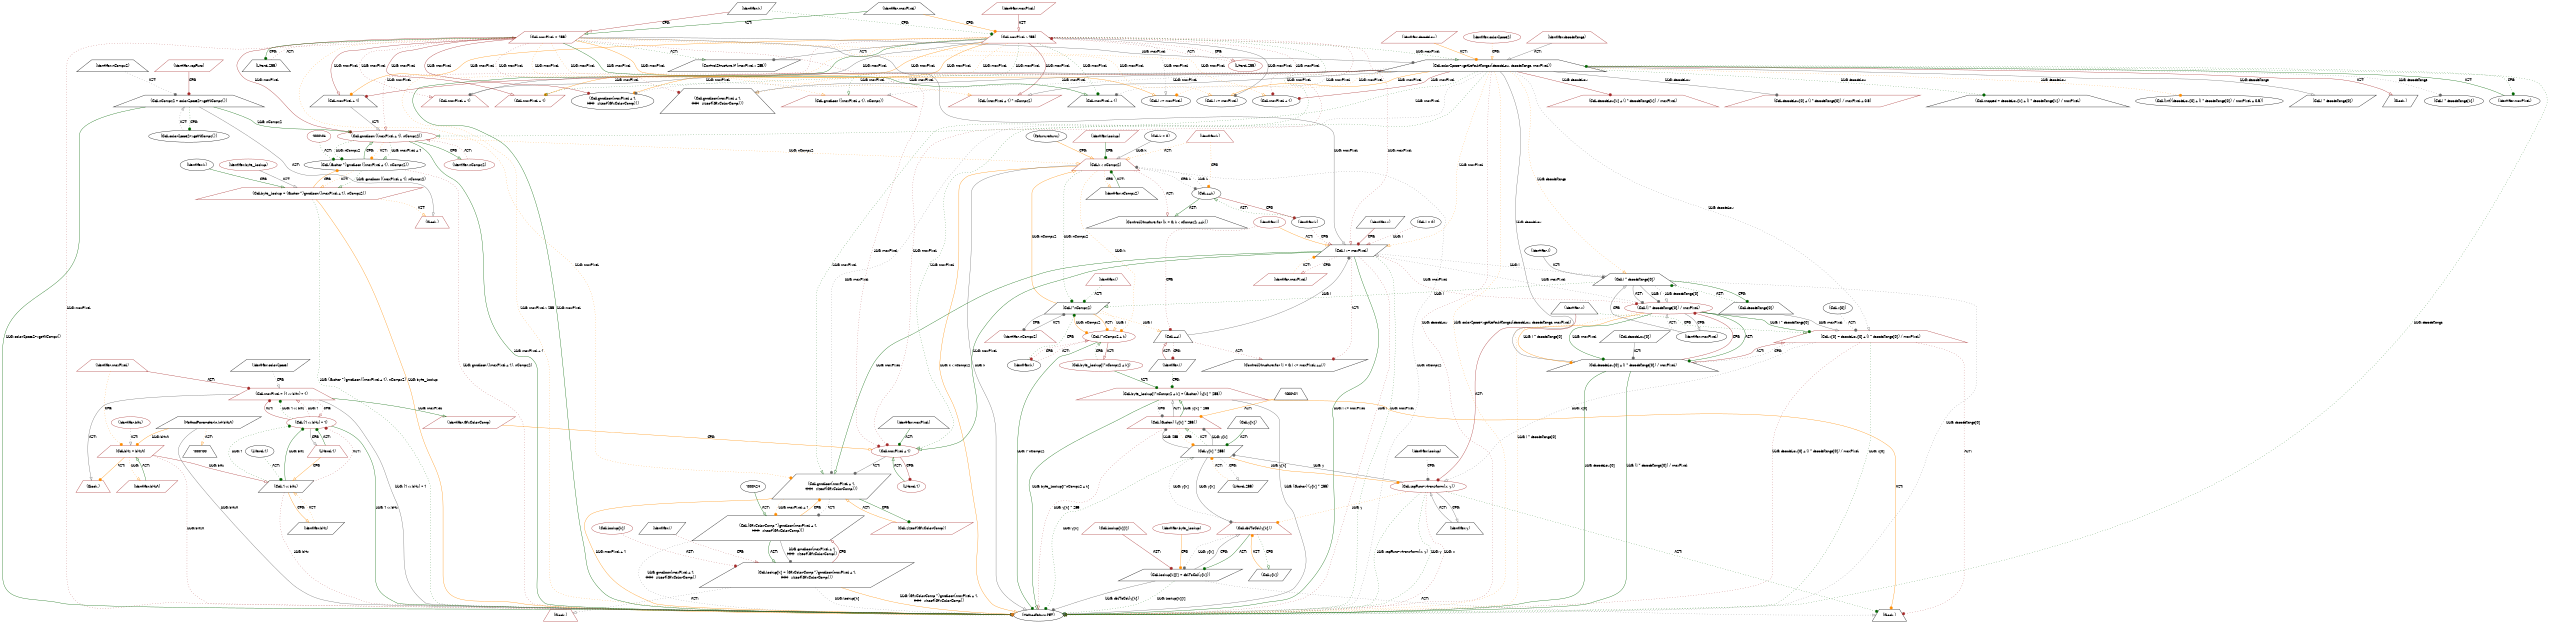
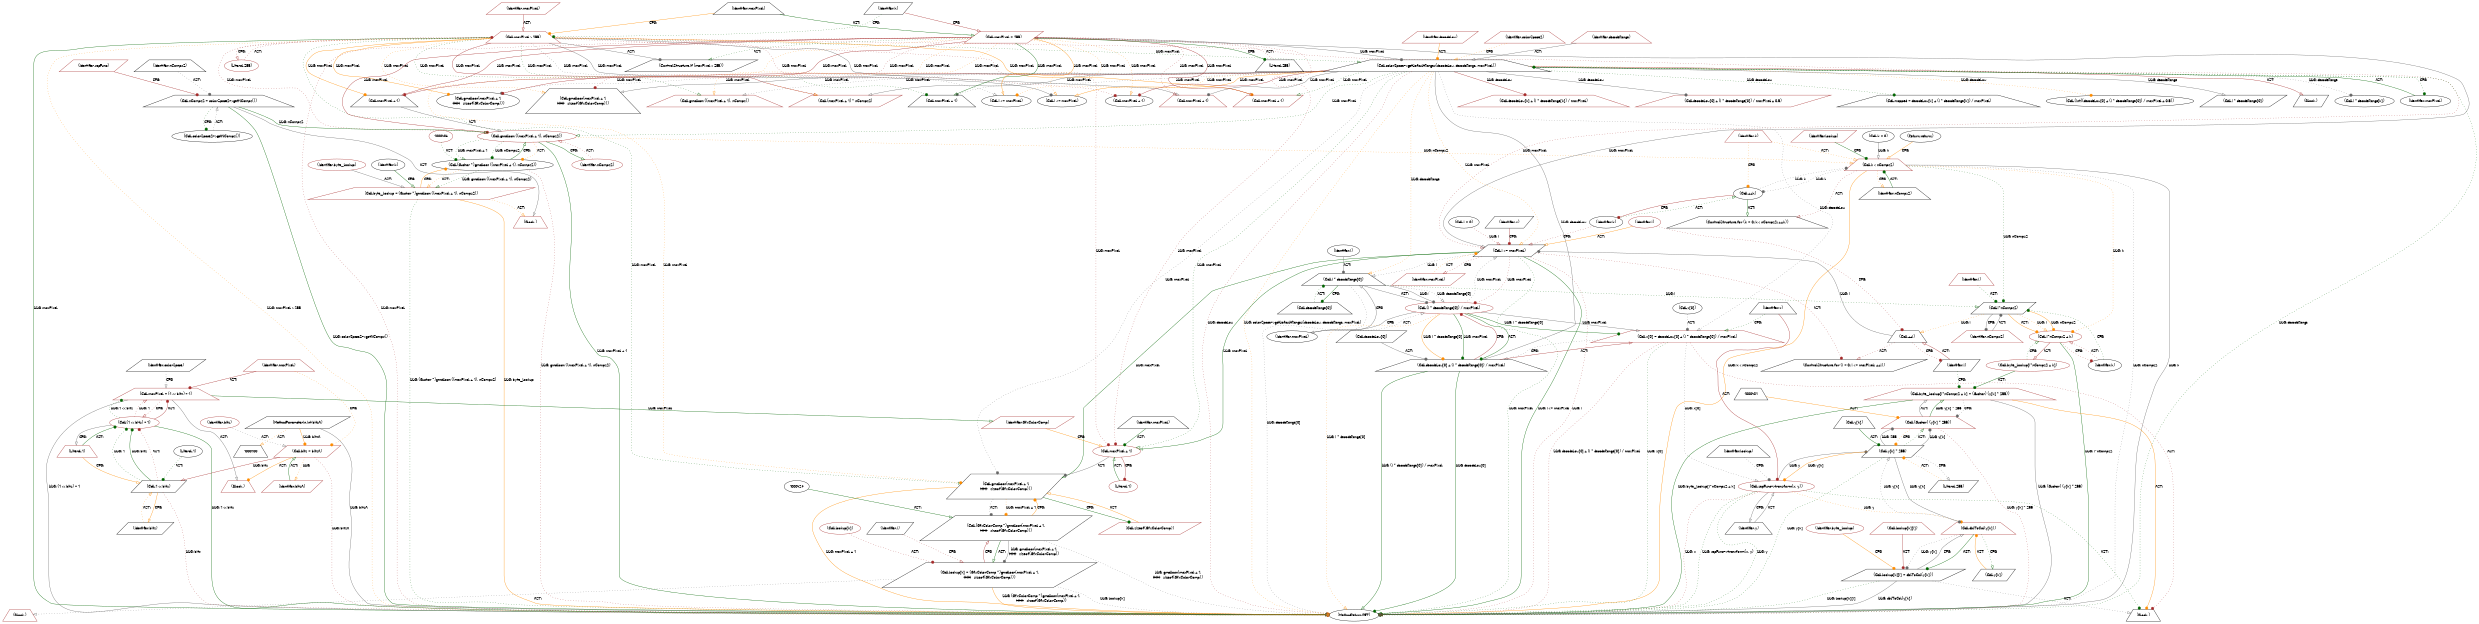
(1492, 37) -> (1525, 37)
(1186, 179) -> (1821, 179)
(1032, 230) -> none
